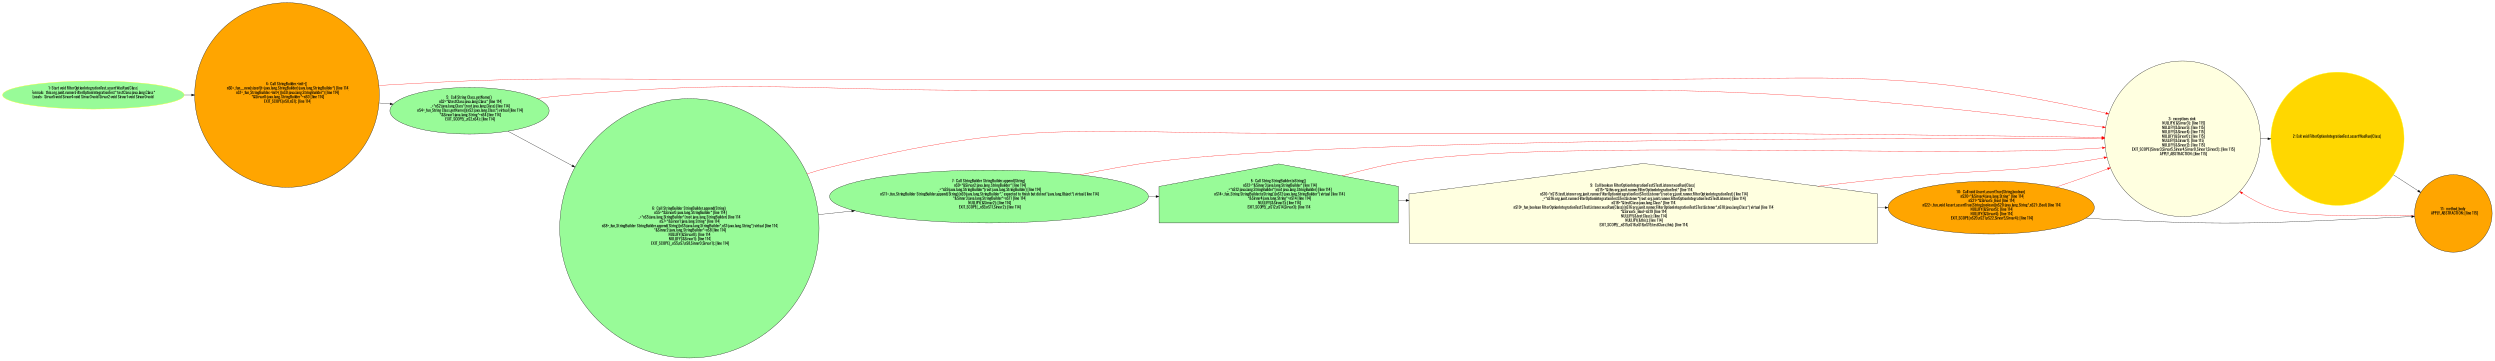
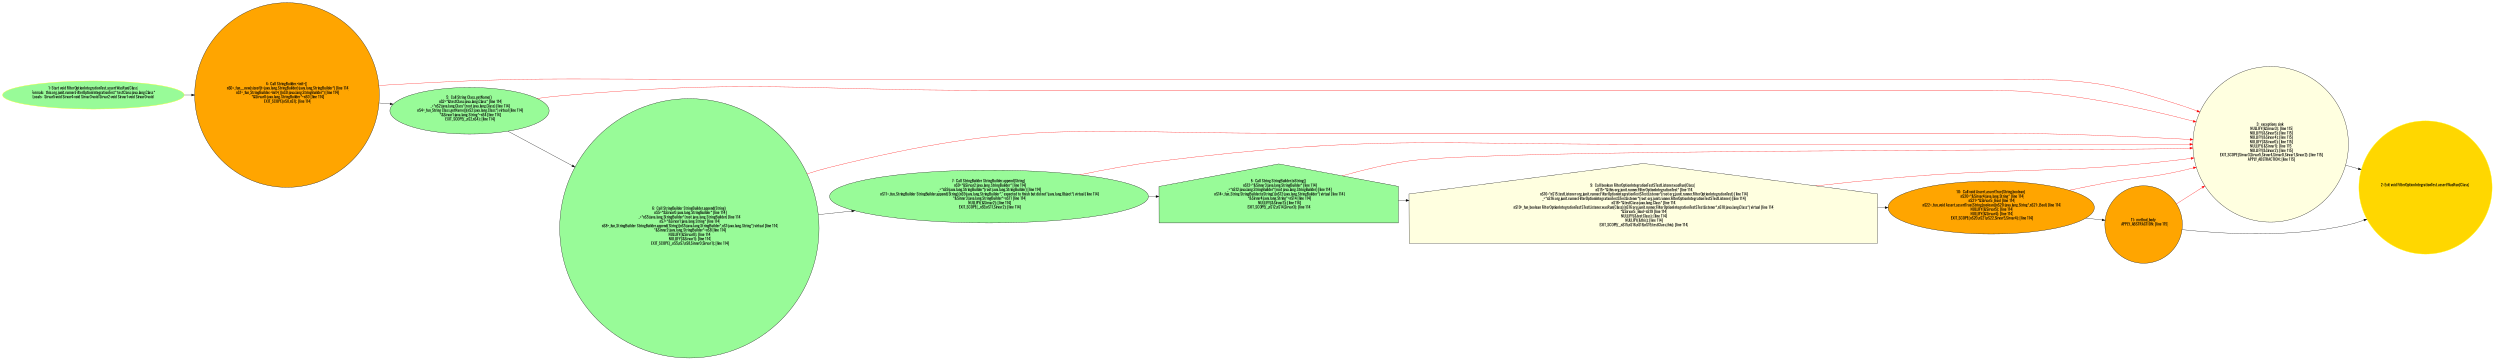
(2406, 183) -> (2274, 233)
